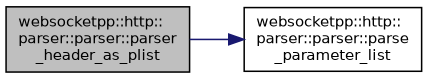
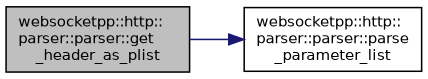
(98, 39) -> (98, 39)
